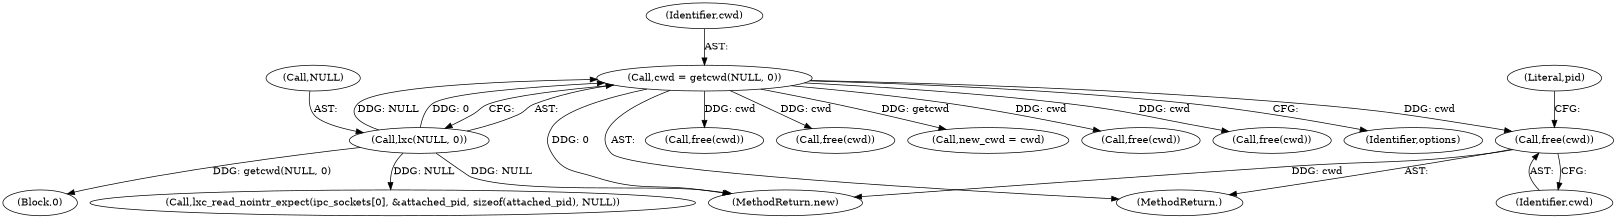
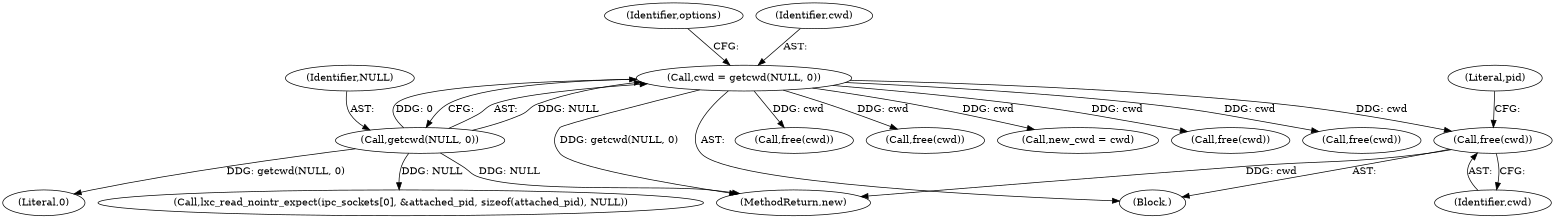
(313, 78) -> (350, 78)
(1086, 94) -> (706, 44)
(916, 109) -> (988, 109)
(419, 140) -> (420, 140)
(570, 140) -> (619, 140)
(40, 203) -> (44, 203)
(1180, 203) -> (1153, 203)
